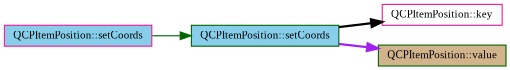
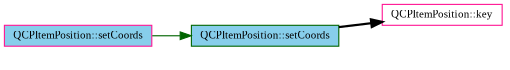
(442, 56) -> none
